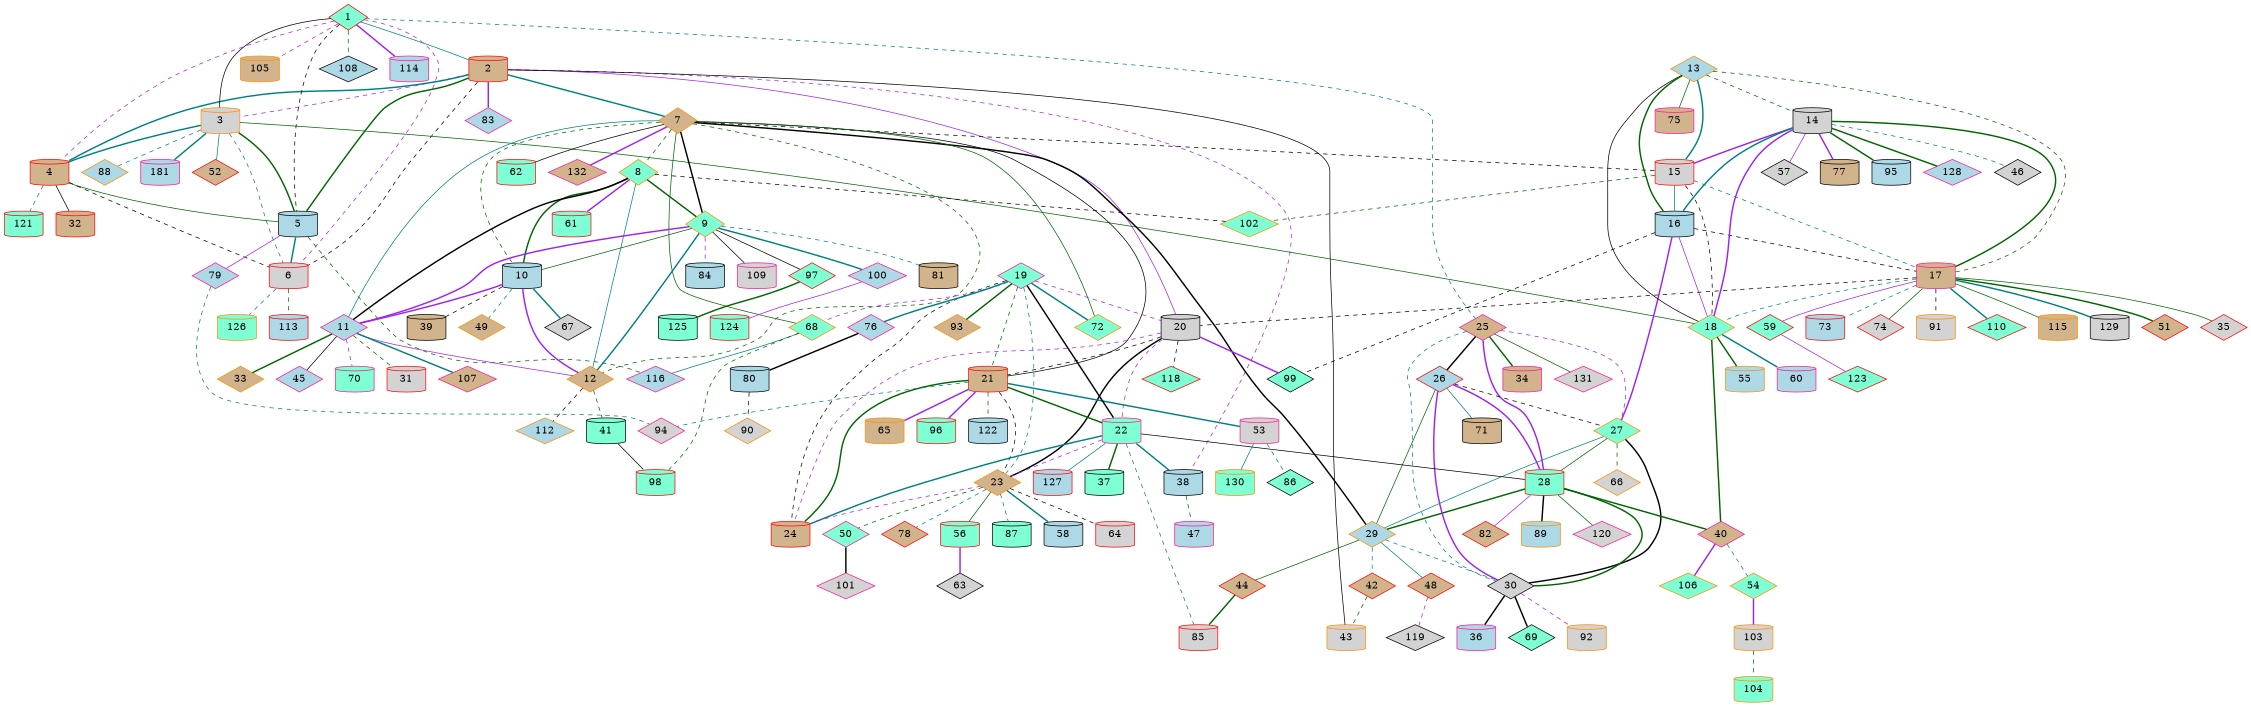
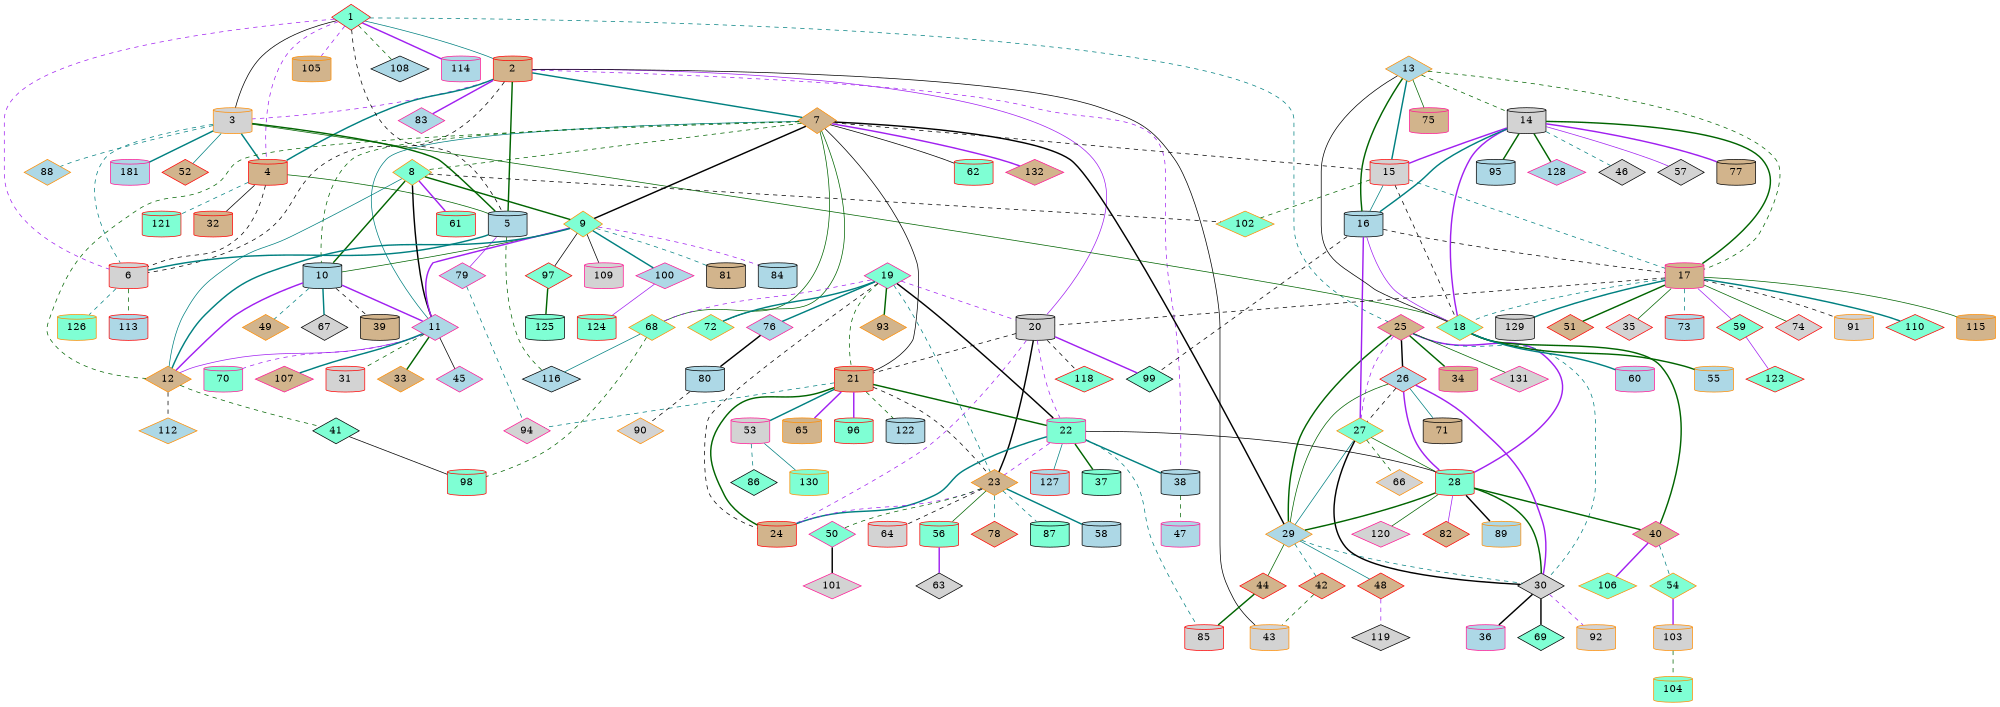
(656, 379) -> (551, 379)
none -> (1313, 414)
(606, 431) -> (336, 431)
